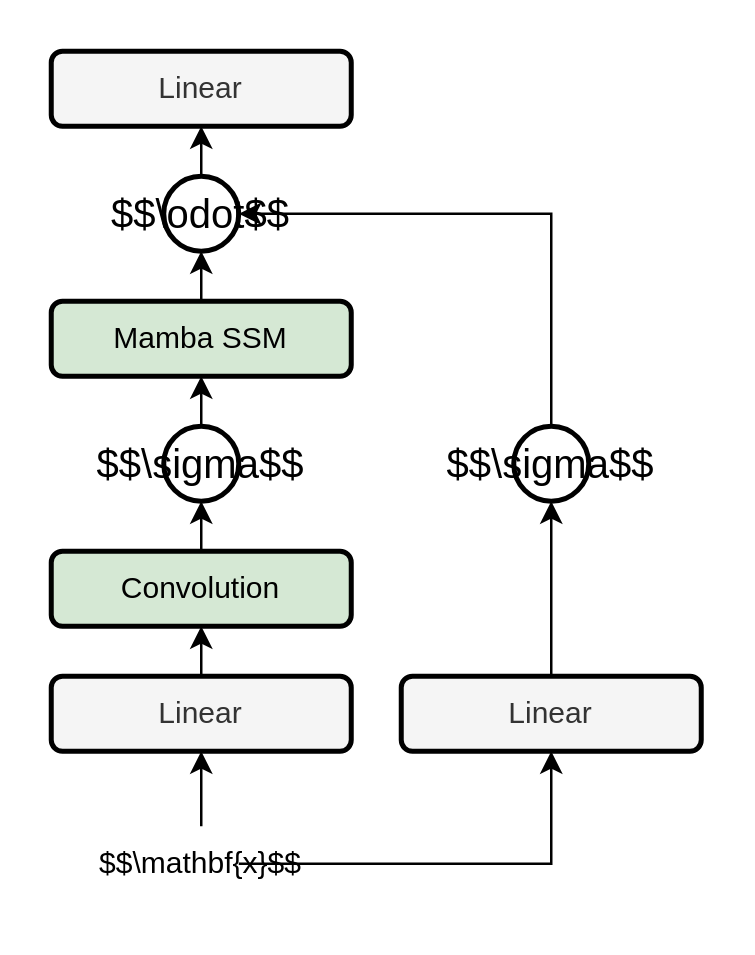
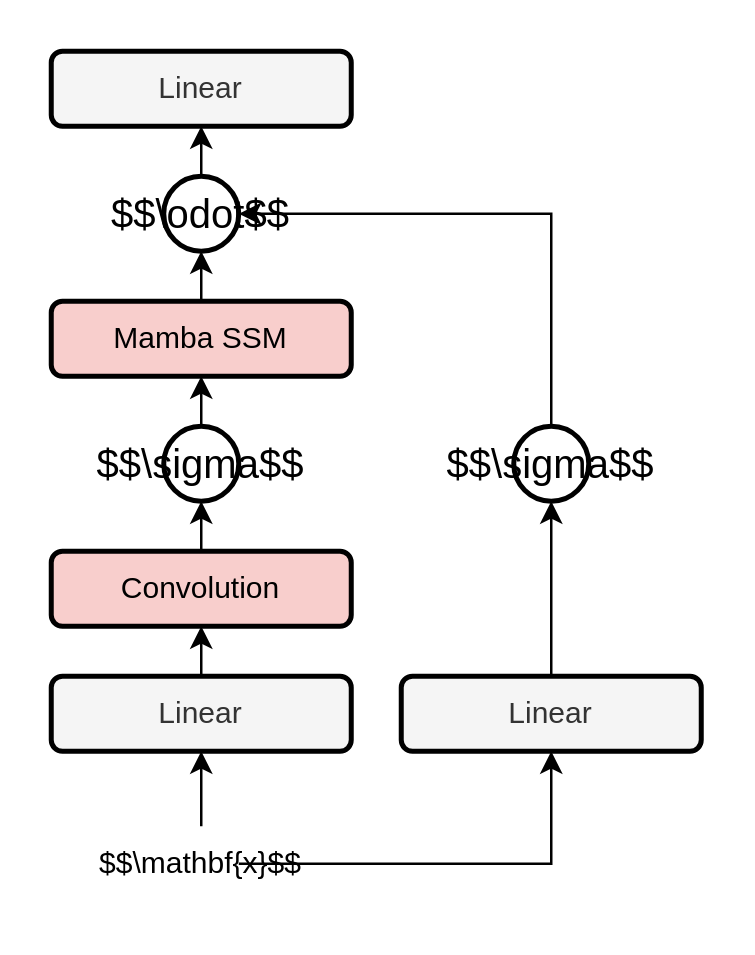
(201, 339) -> (201, 339)
(201, 589) -> (201, 589)
